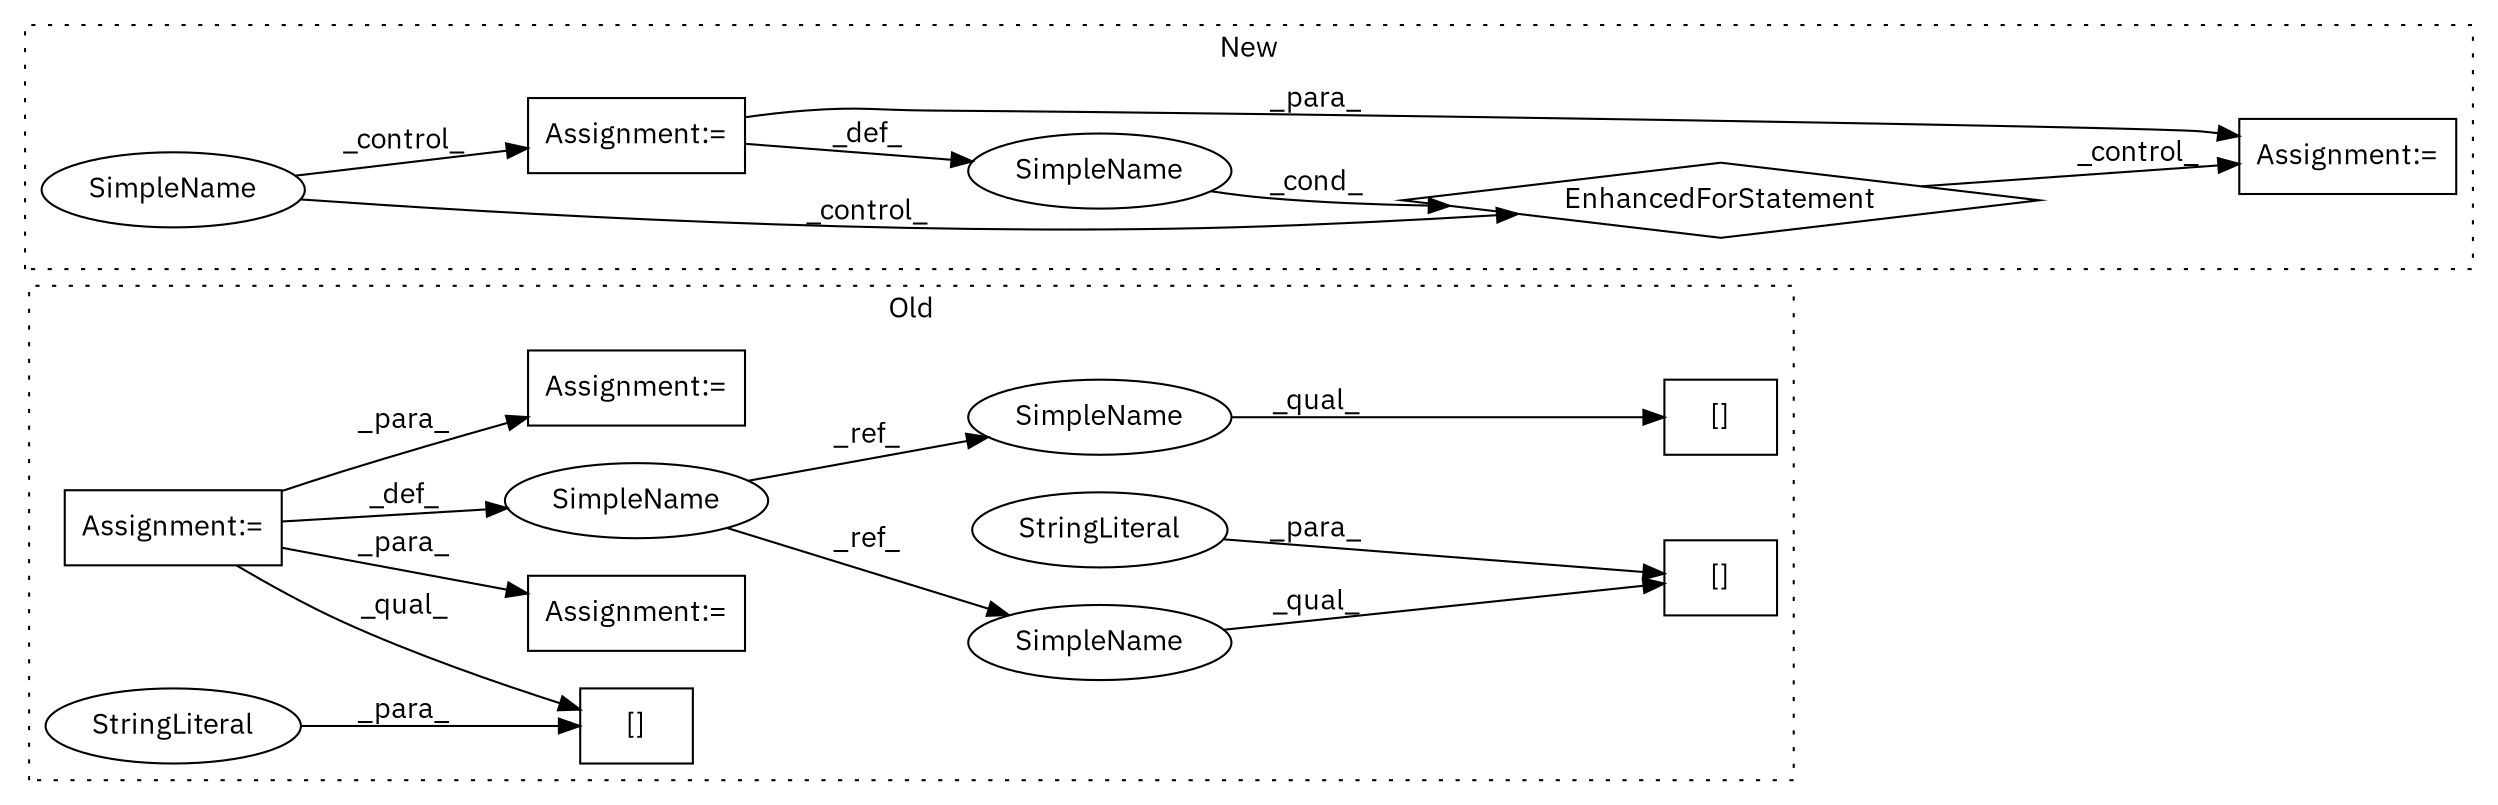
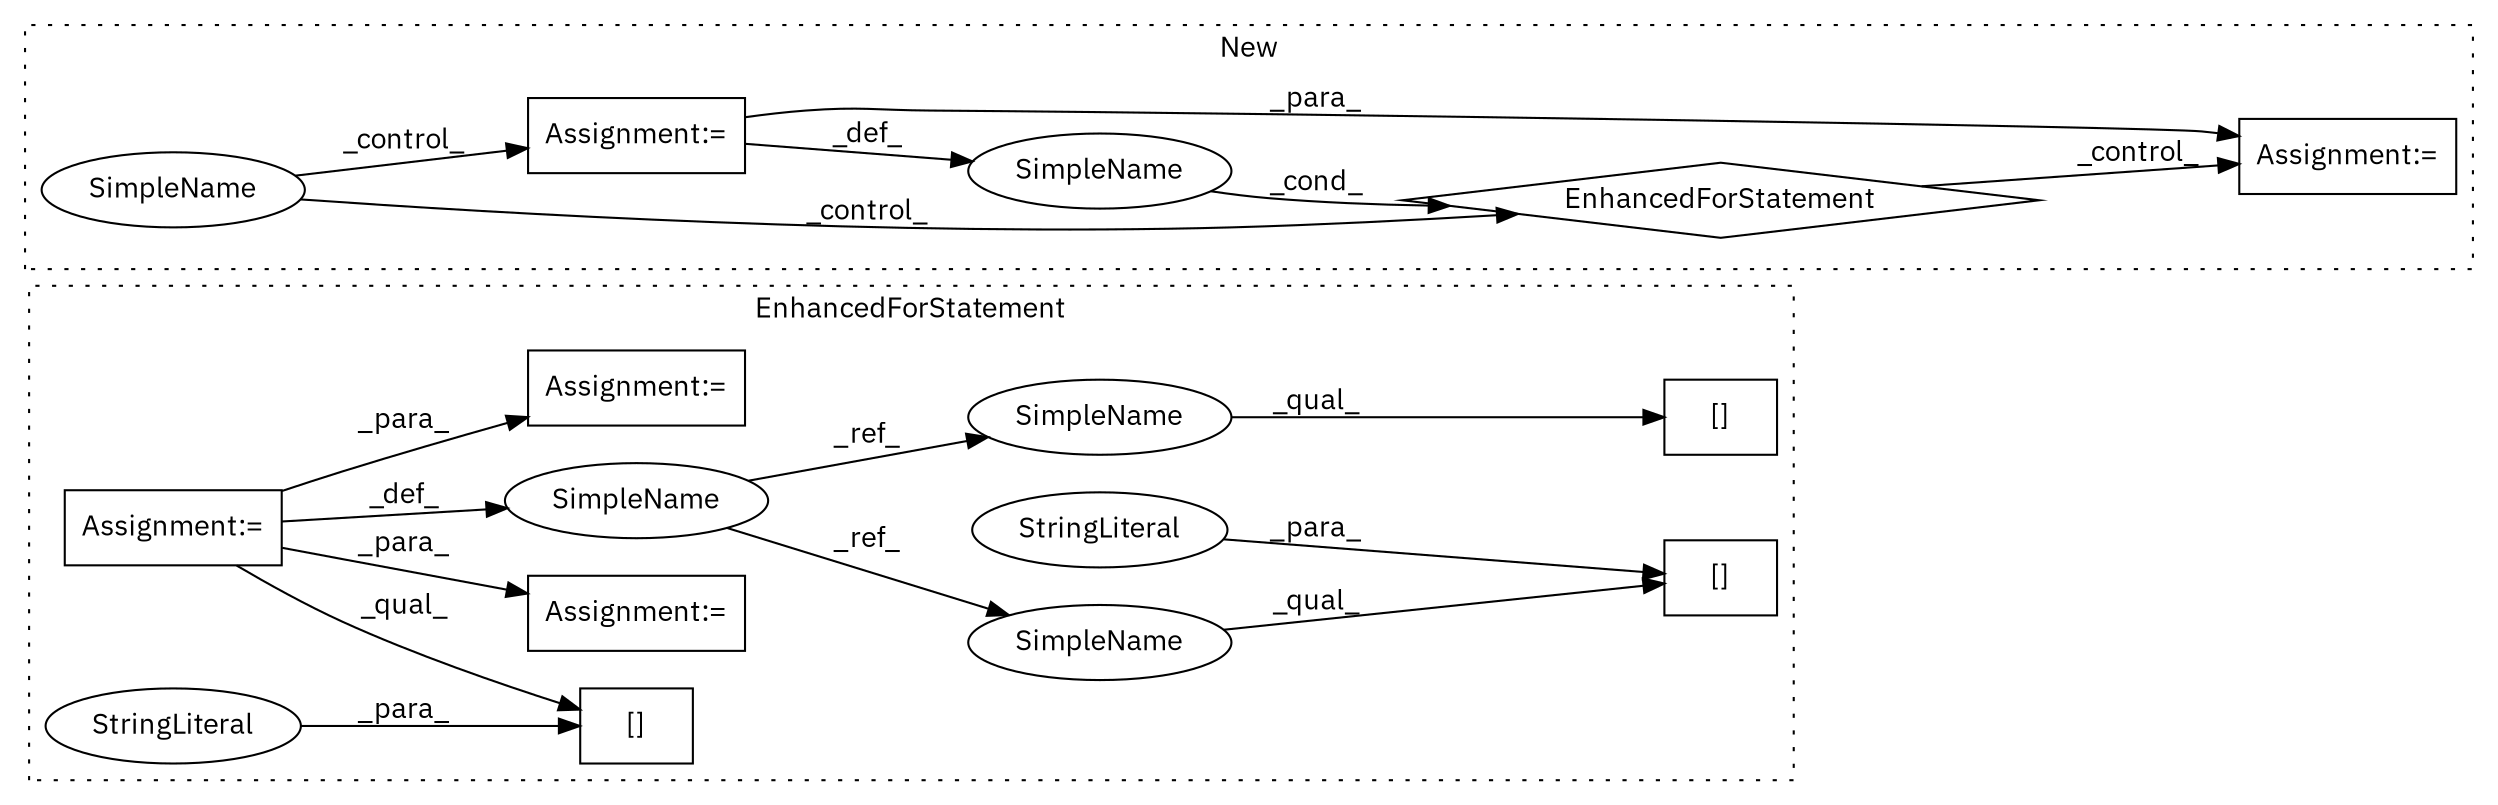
(911, 310) -> (911, 310)
